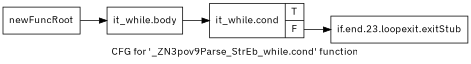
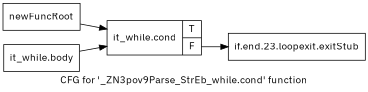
(90, 21) -> (90, 26)
